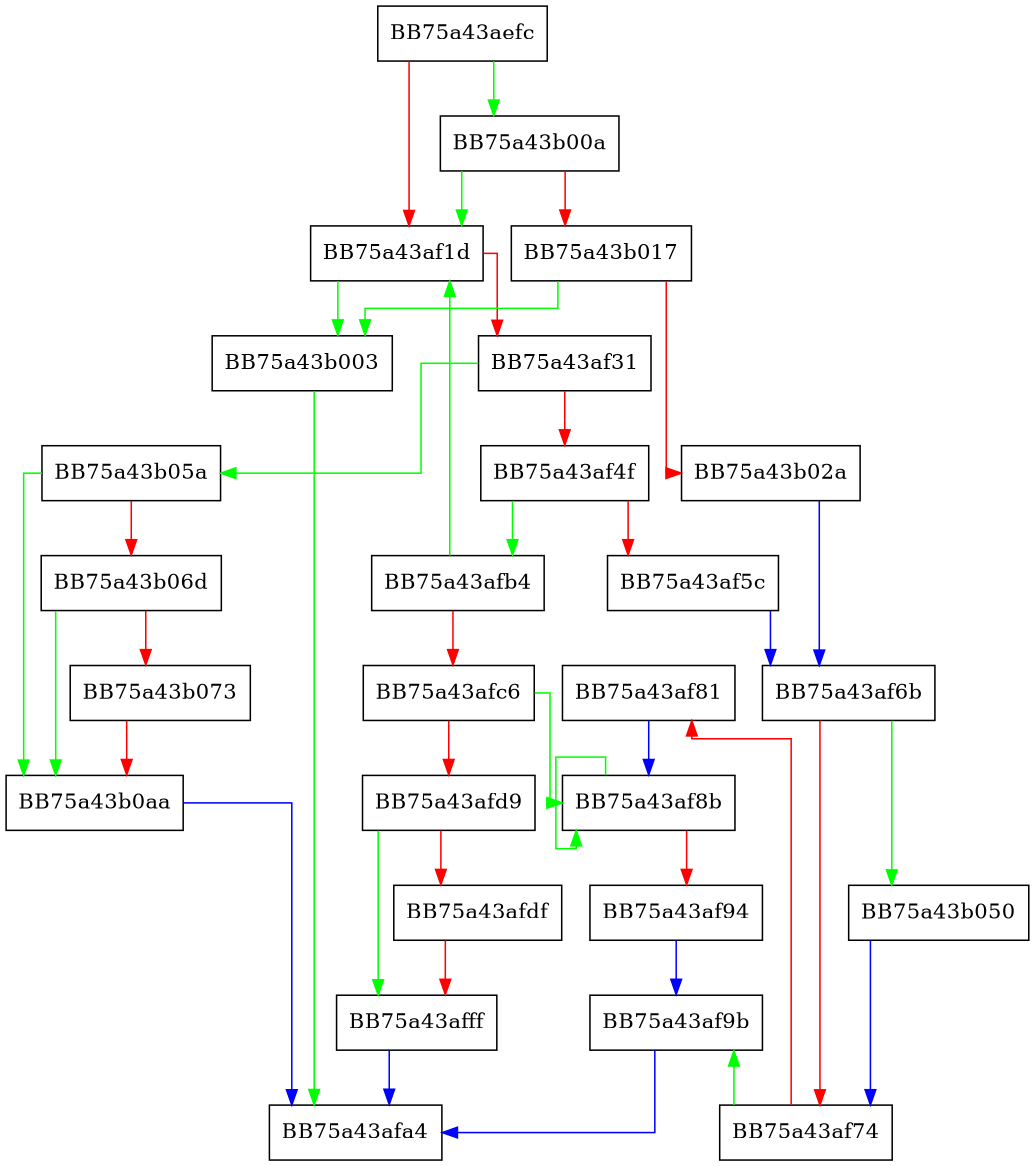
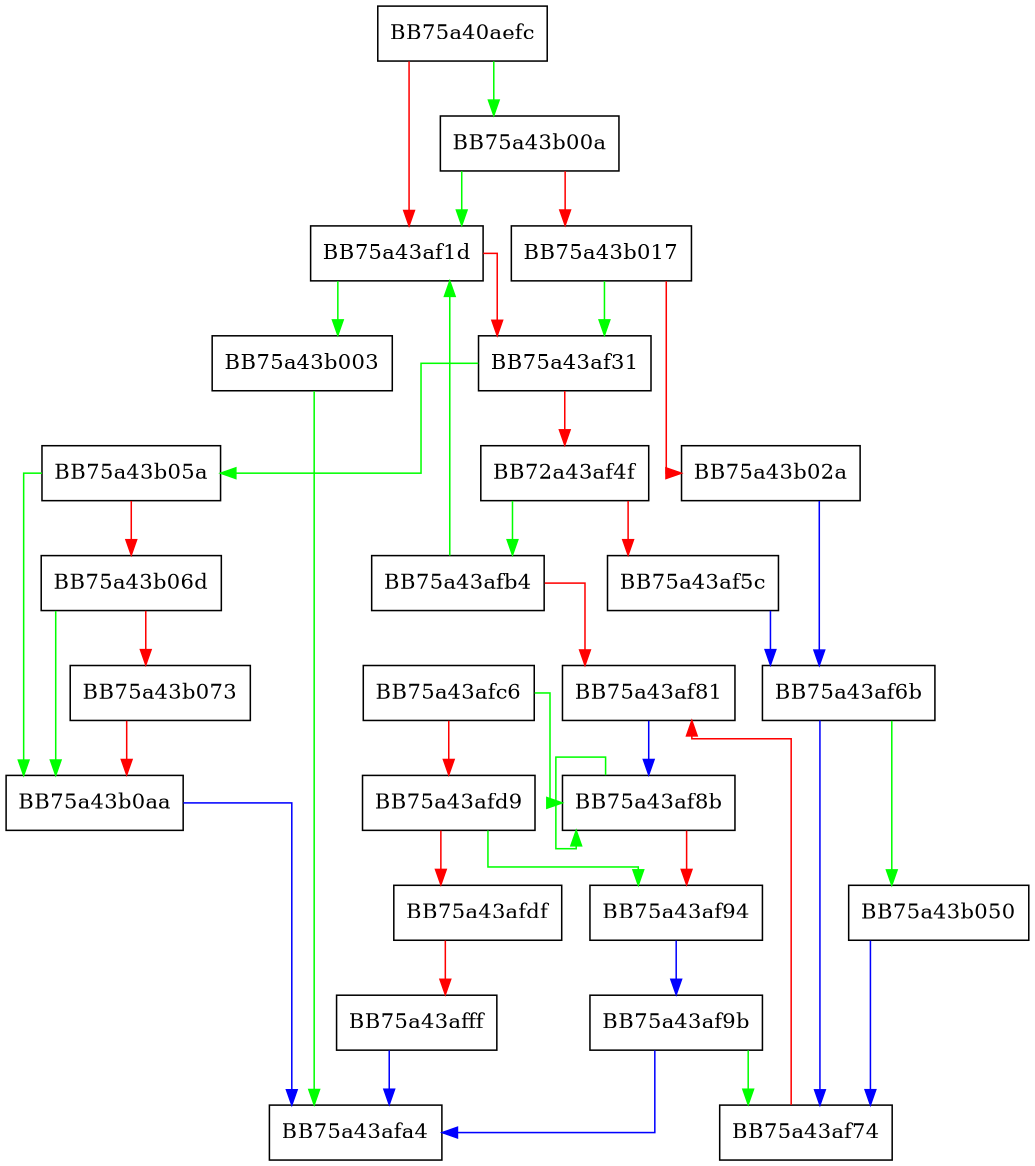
(462, 34) -> (462, 34)
(469, 308) -> (604, 301)
(565, 473) -> (565, 473)
(453, 630) -> (585, 596)
(378, 905) -> (546, 867)
(820, 905) -> (820, 905)
(734, 1085) -> (748, 1070)
